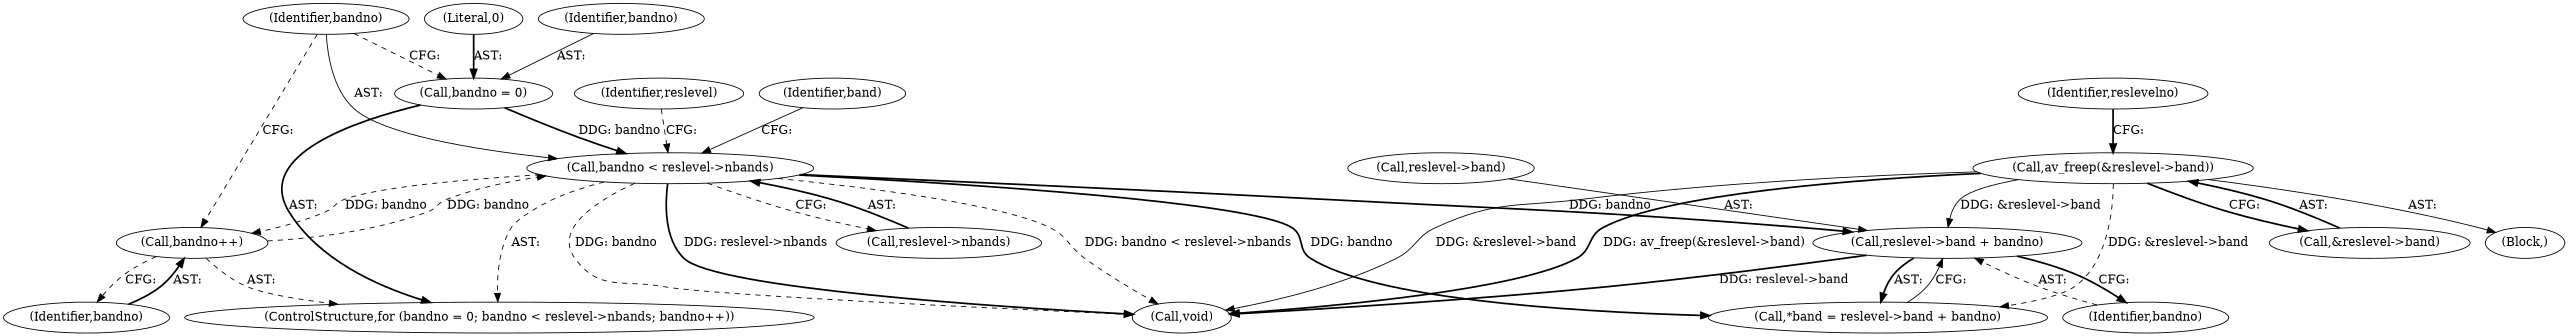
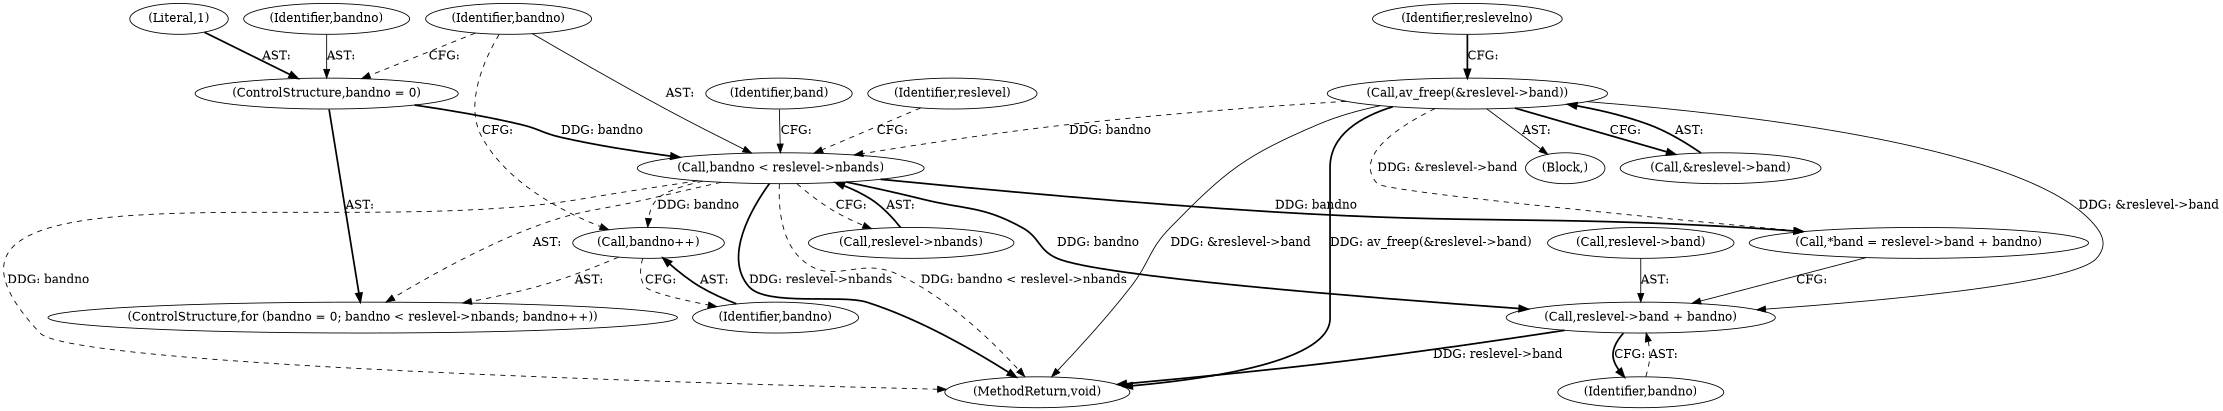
(474, 19) -> (179, 19)
(474, 94) -> (327, 94)
(405, 219) -> (1104, 121)
(1895, 273) -> none
(1182, 318) -> (1037, 392)
